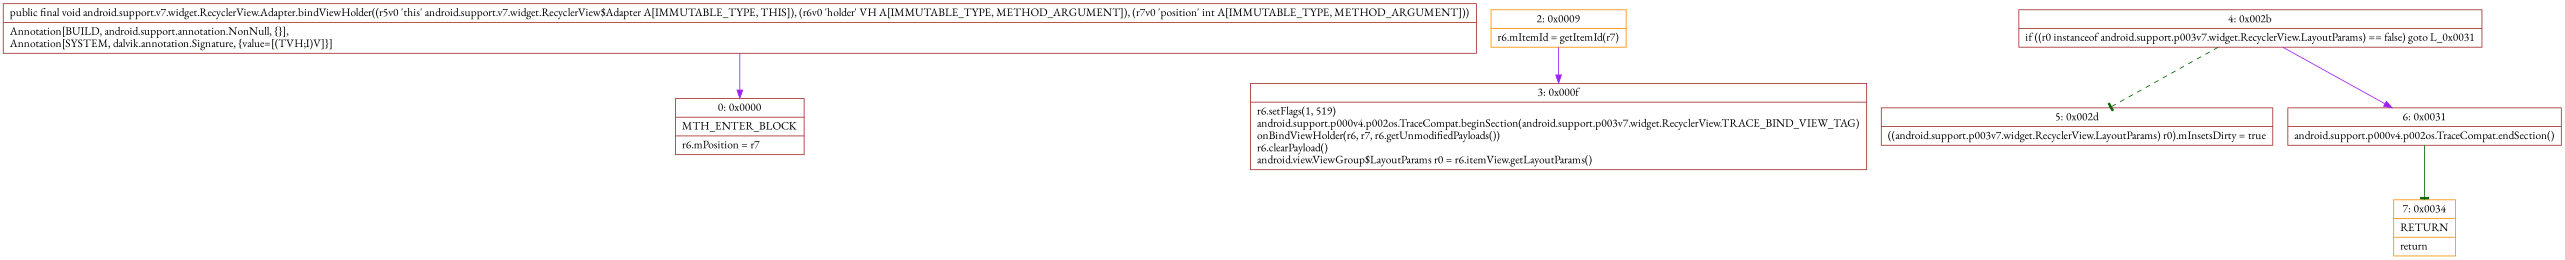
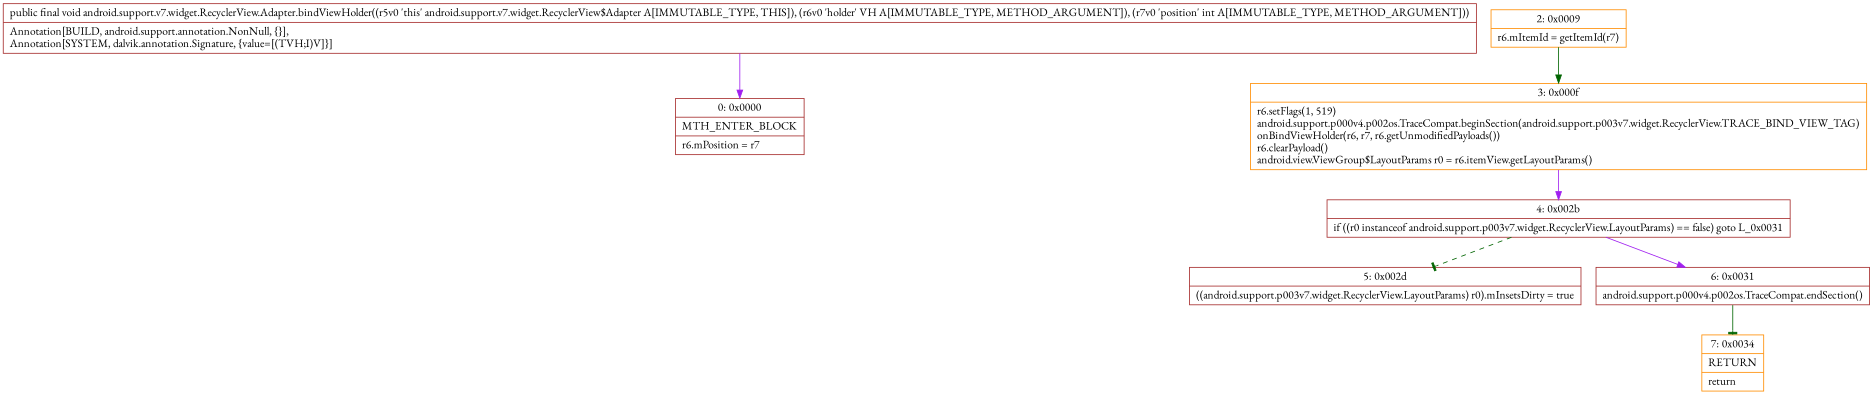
(1559, 61) -> (1559, 61)
(1559, 127) -> (1559, 127)
none -> (1559, 181)
